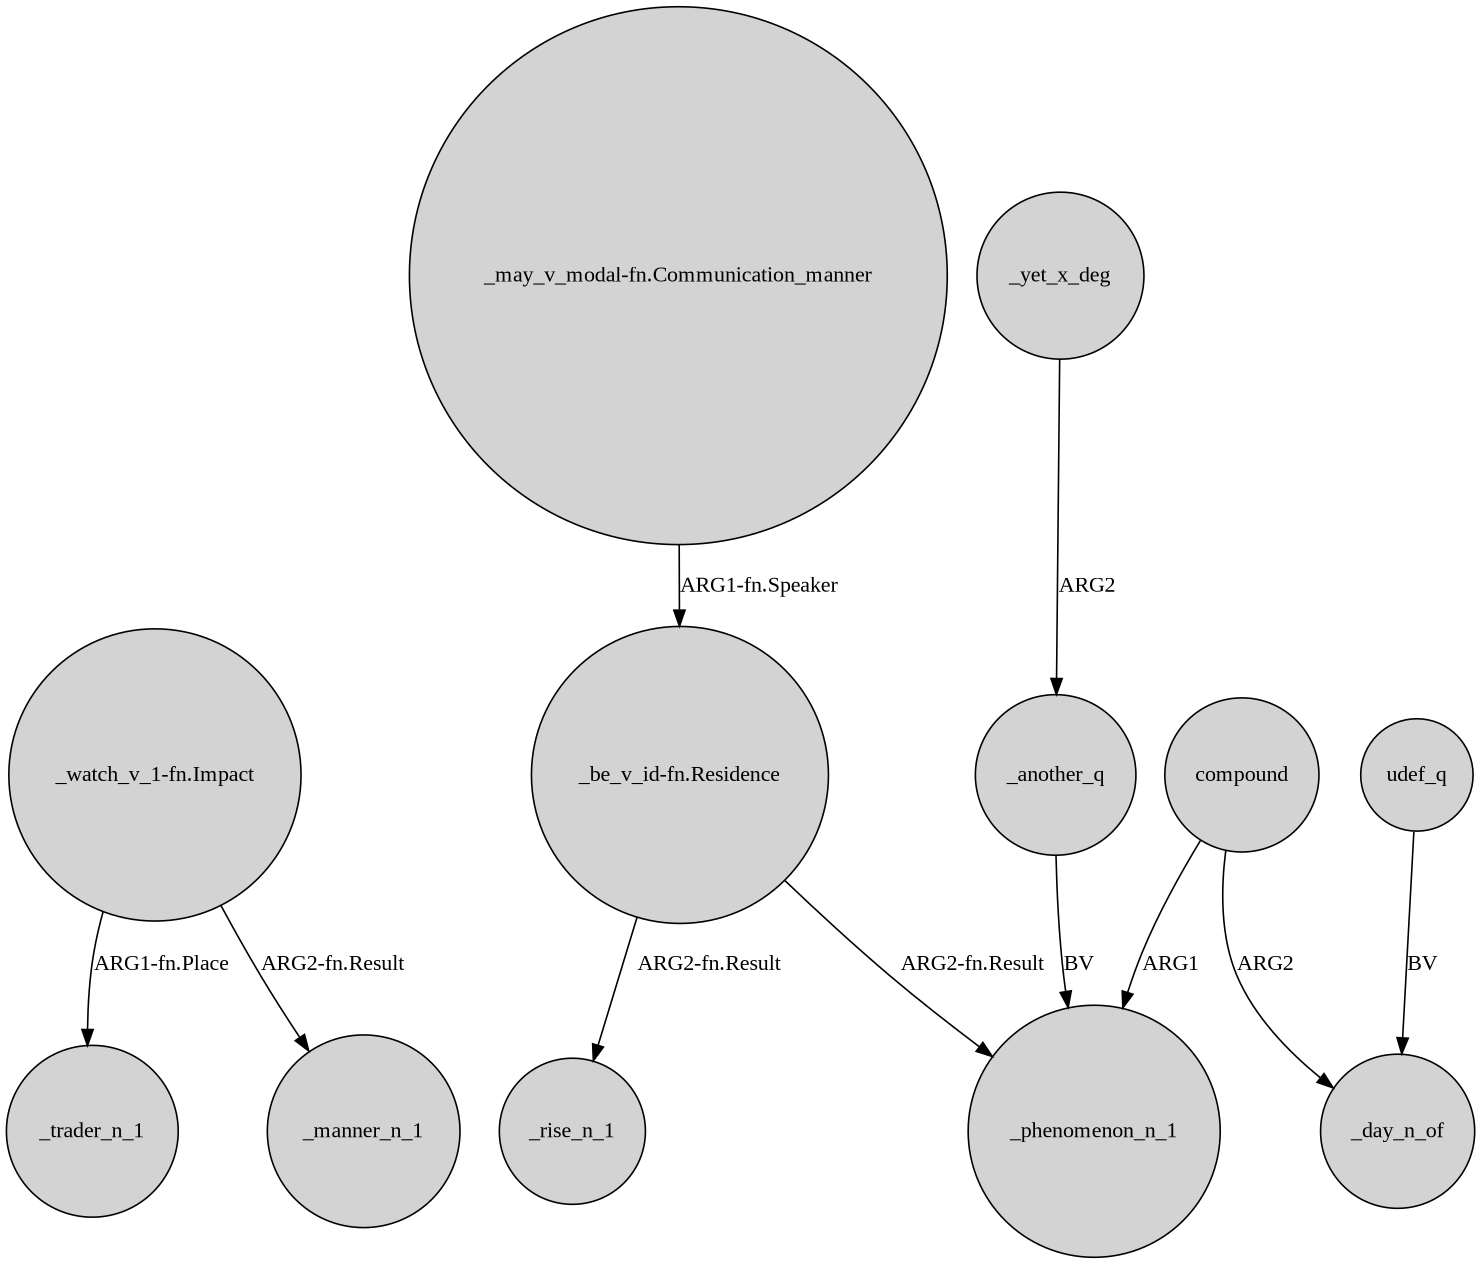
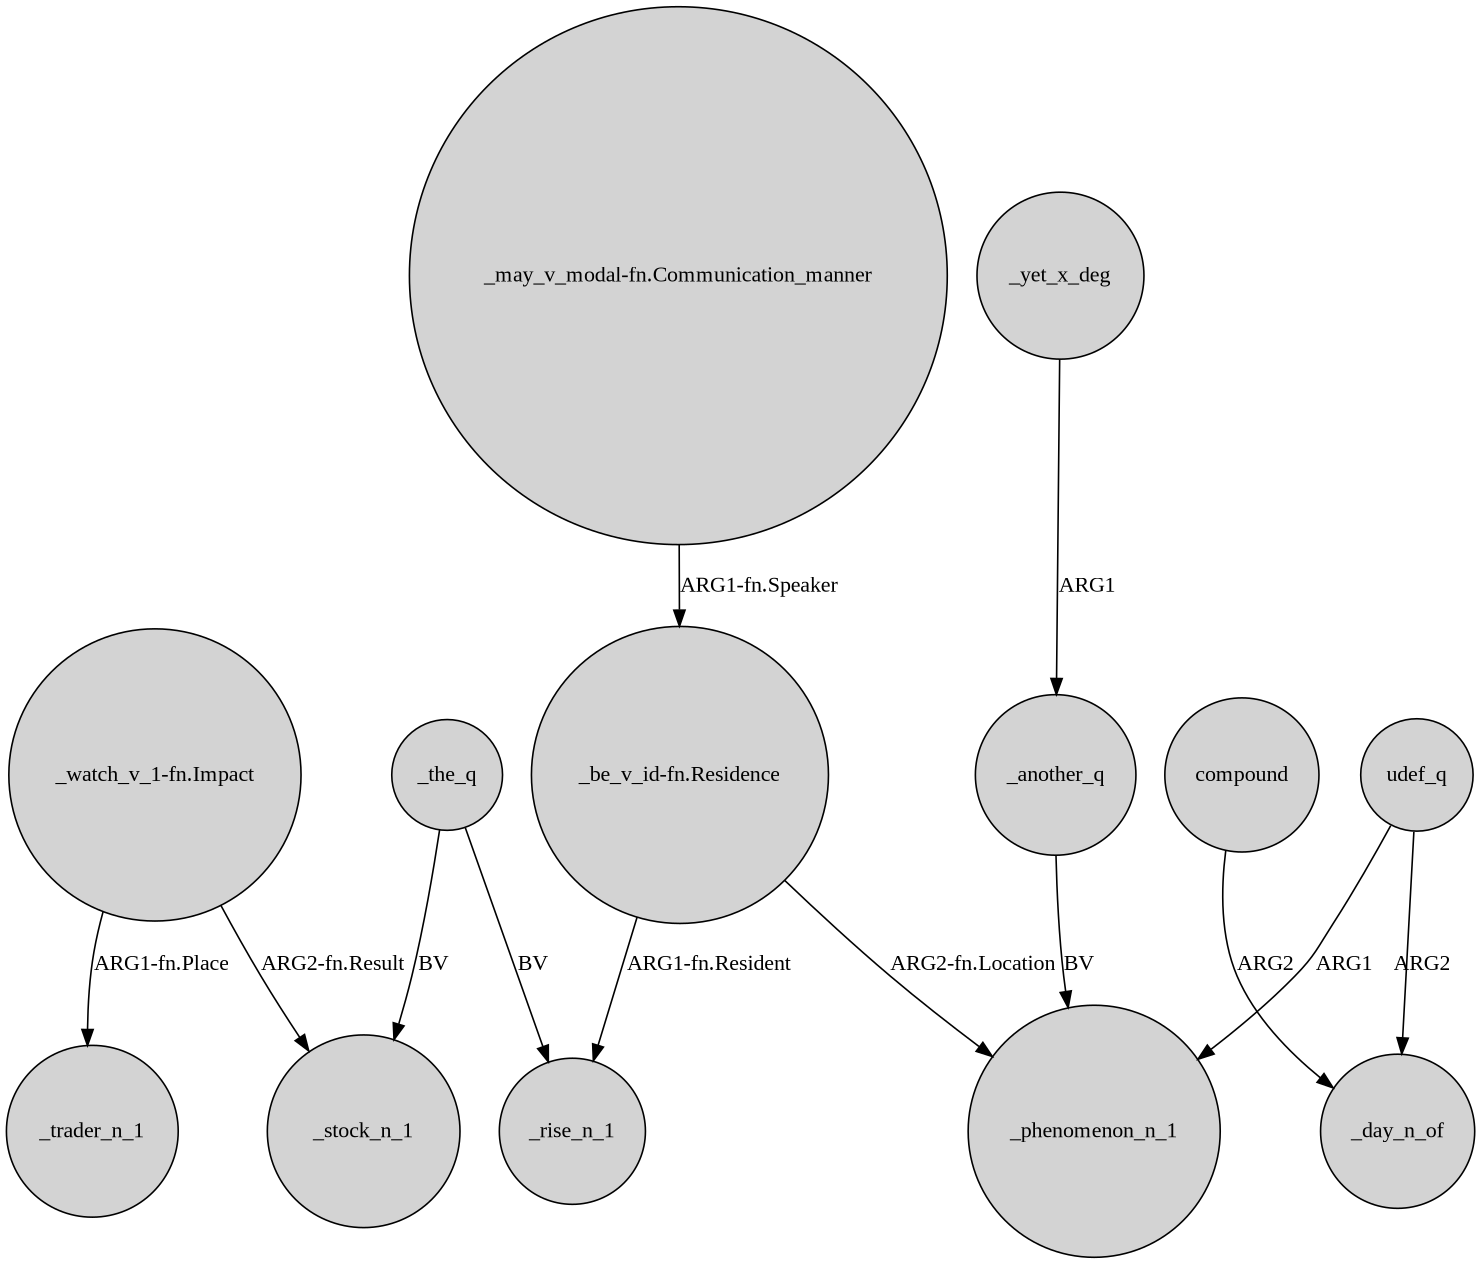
(1088, 586) -> (1088, 586)
none -> (447, 775)
(1160, 914) -> (1316, 950)
(710, 964) -> (710, 964)
(973, 964) -> (973, 964)
(1423, 964) -> (1423, 964)
(364, 1131) -> (364, 1131)
